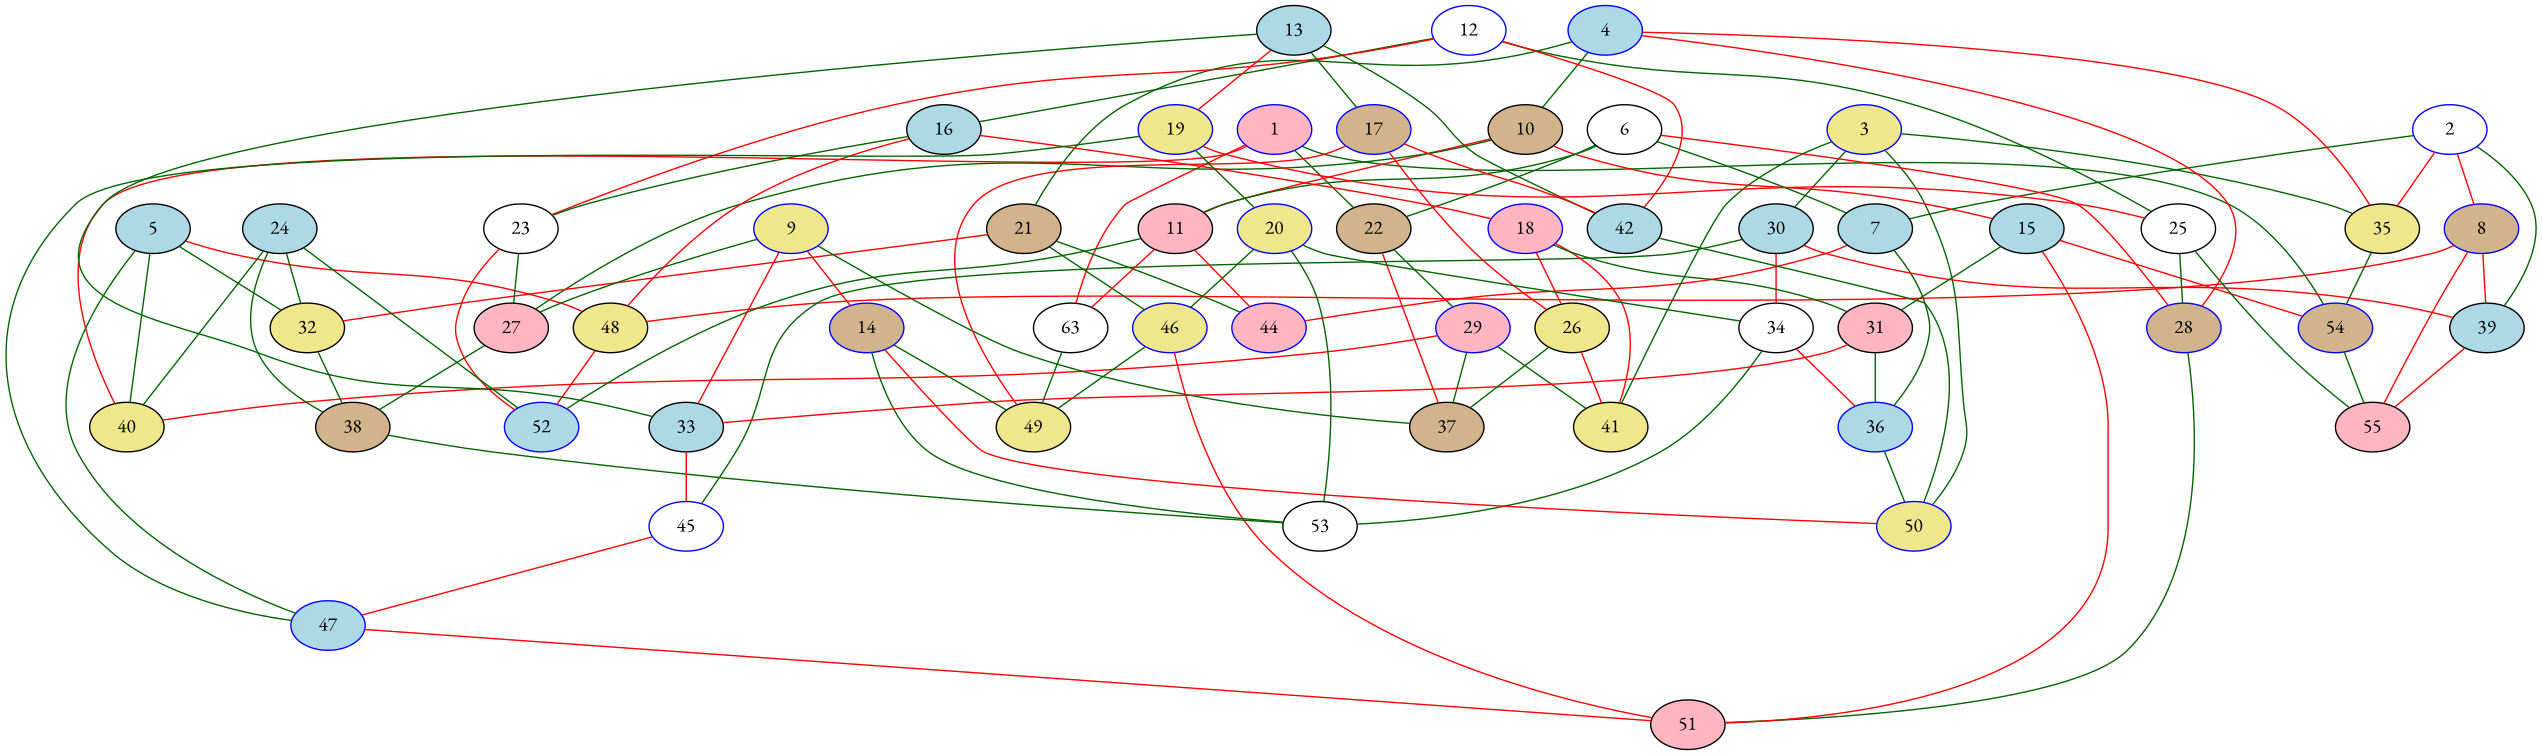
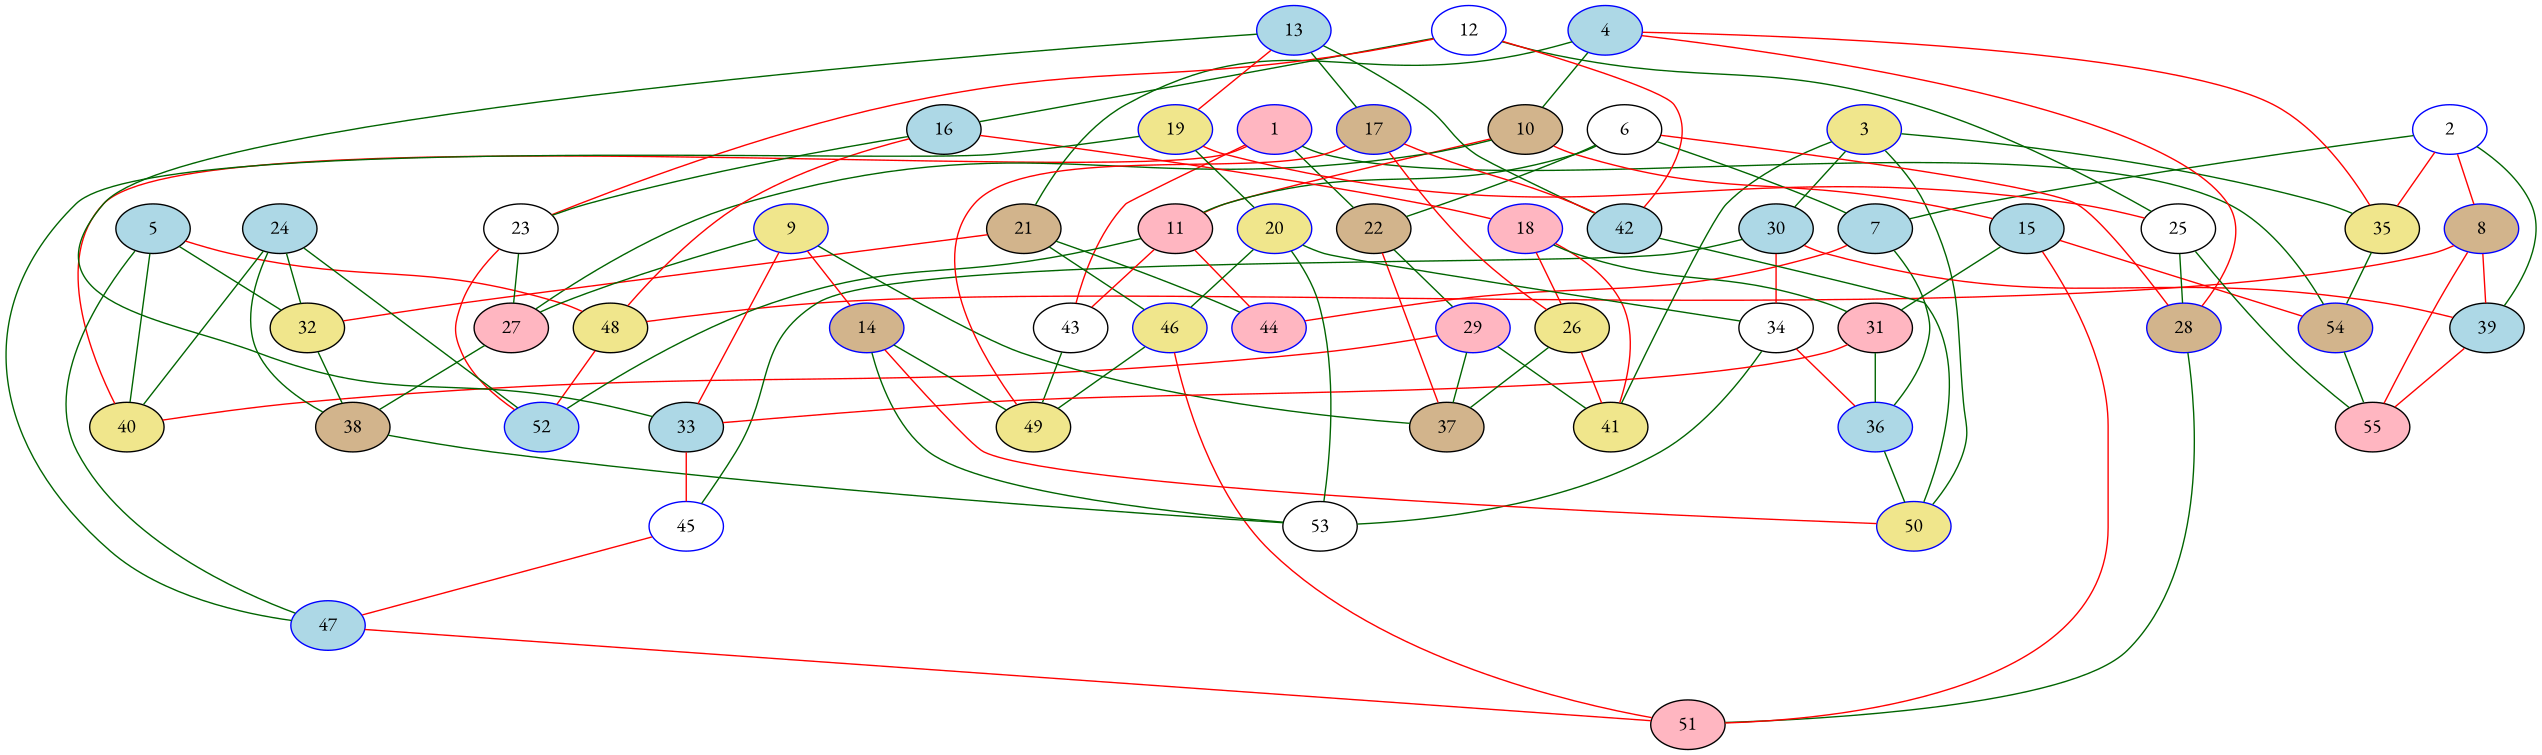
(1294, 30) -> (1294, 30)
(1071, 328) -> (1071, 328)
